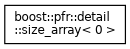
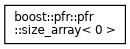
(65, 24) -> (65, 24)
